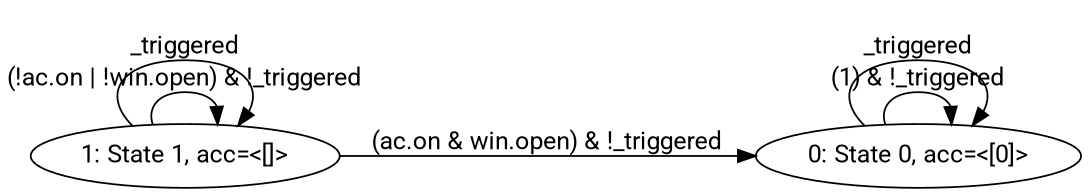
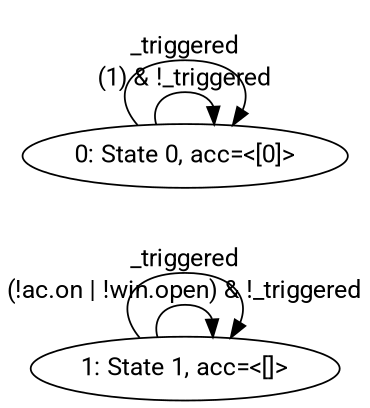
(539, 156) -> none
